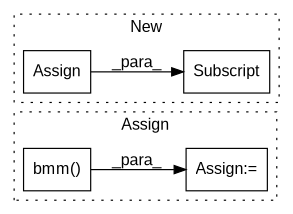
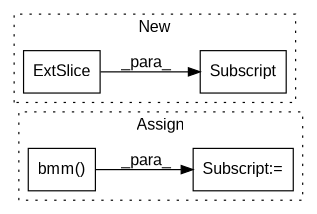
(57, 72) -> (62, 72)
(227, 170) -> (243, 170)
